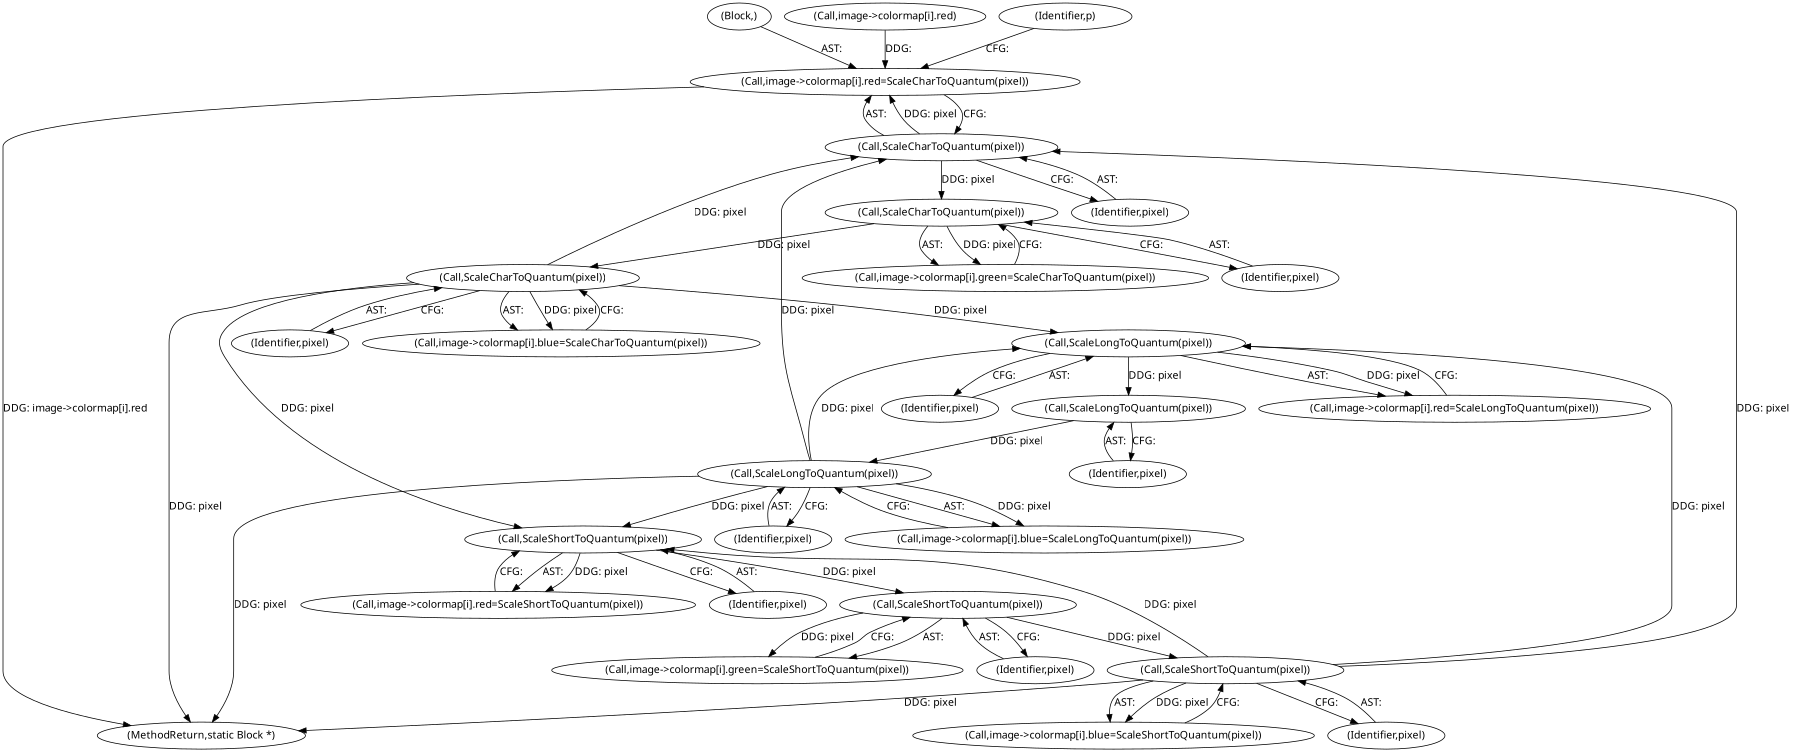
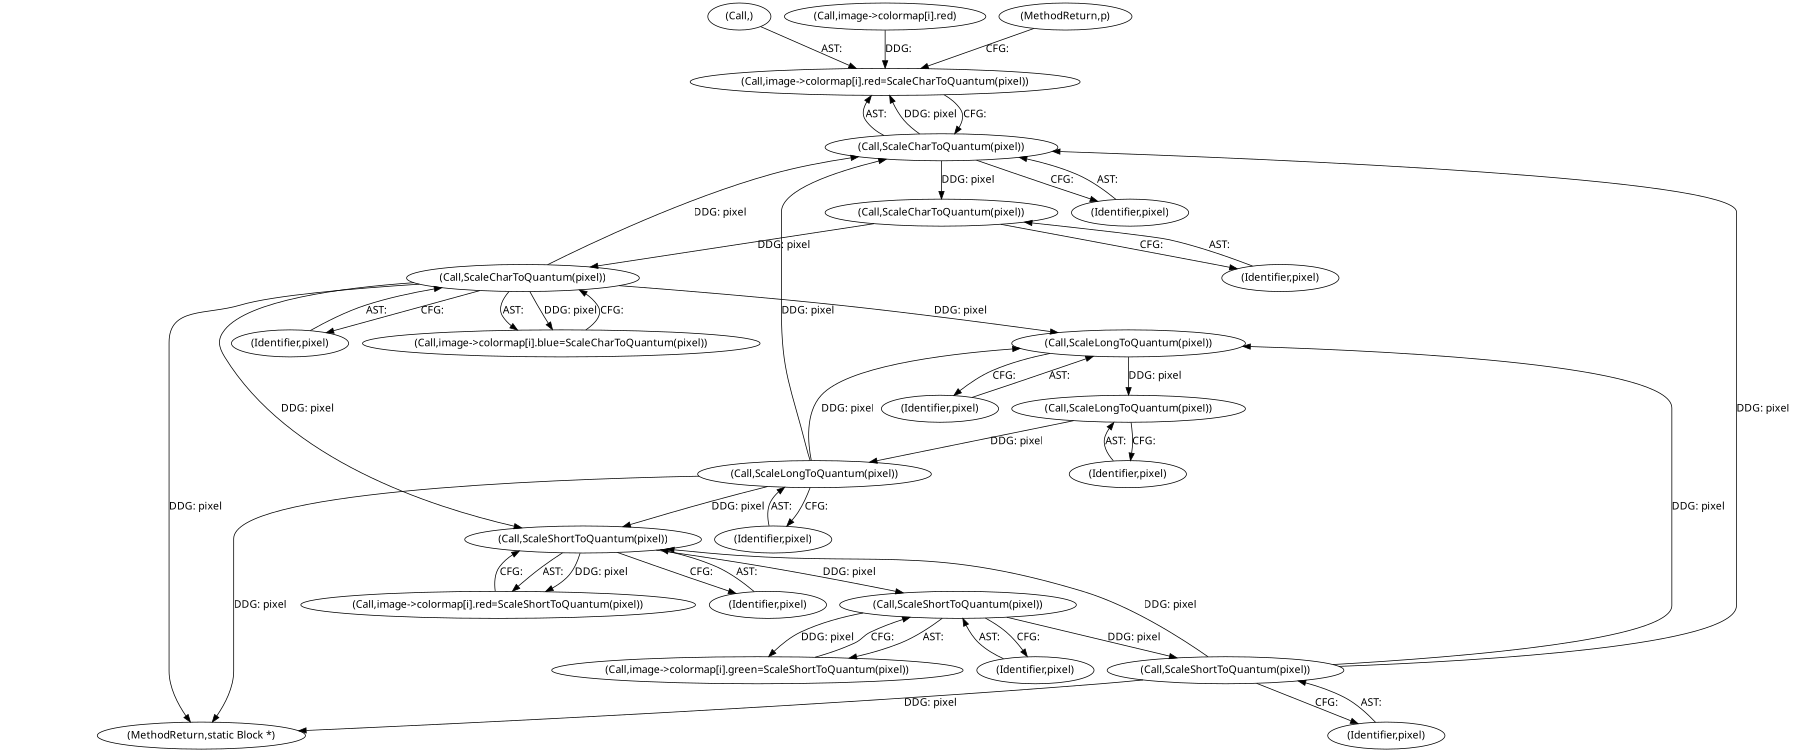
(739, 17) -> (739, 17)
(1065, 17) -> (1065, 17)
(22, 135) -> none
(1005, 278) -> none
(1455, 409) -> none
(1044, 539) -> none
(1114, 736) -> none
